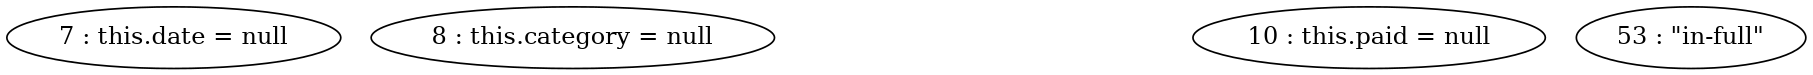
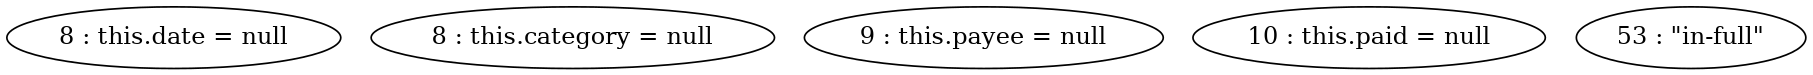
(174, 38) -> (174, 38)
none -> (984, 38)
